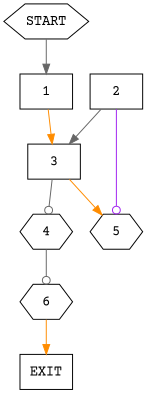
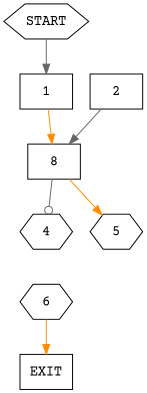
(116, 158) -> none
(54, 162) -> (54, 162)
(46, 263) -> none
